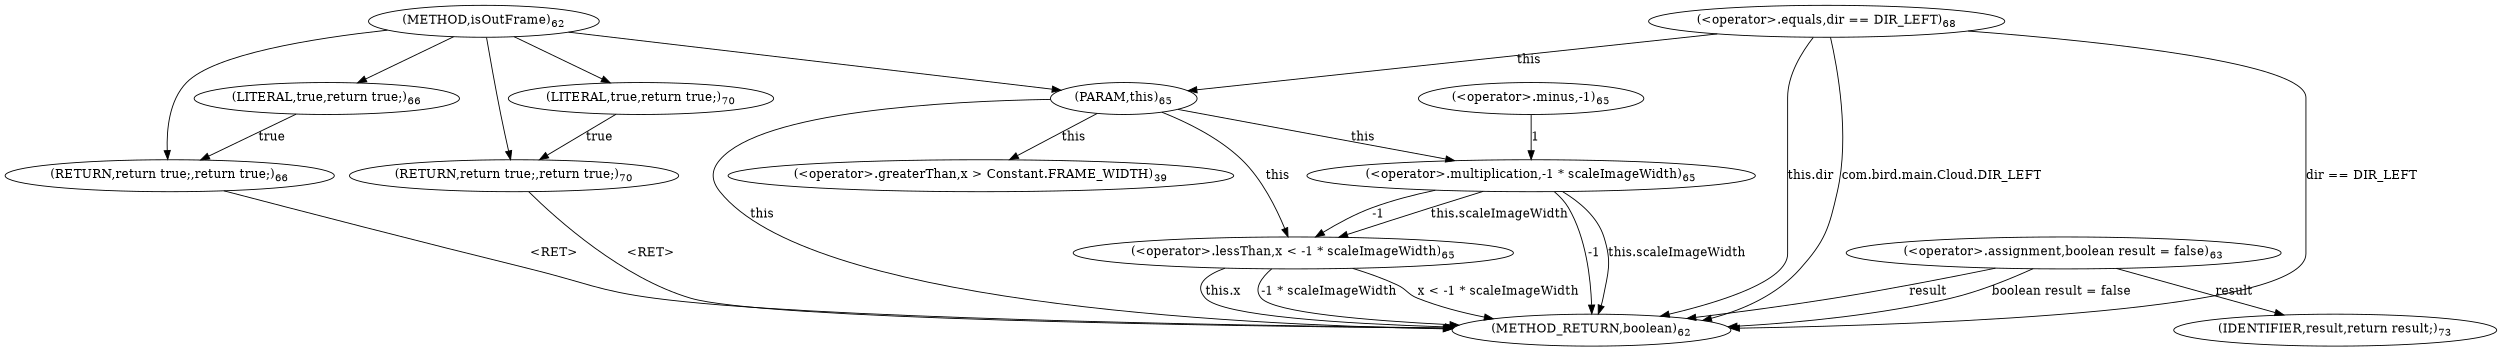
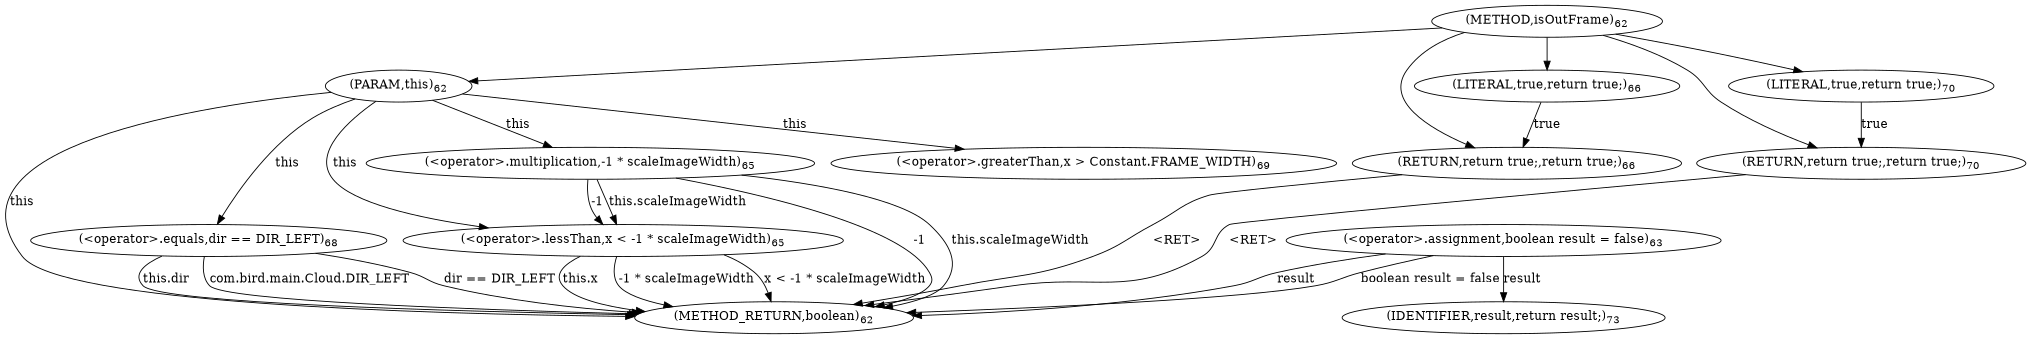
(1457, 62) -> (278, 145)
(1166, 97) -> (441, 85)
(1531, 99) -> none
(1161, 174) -> (1264, 162)
